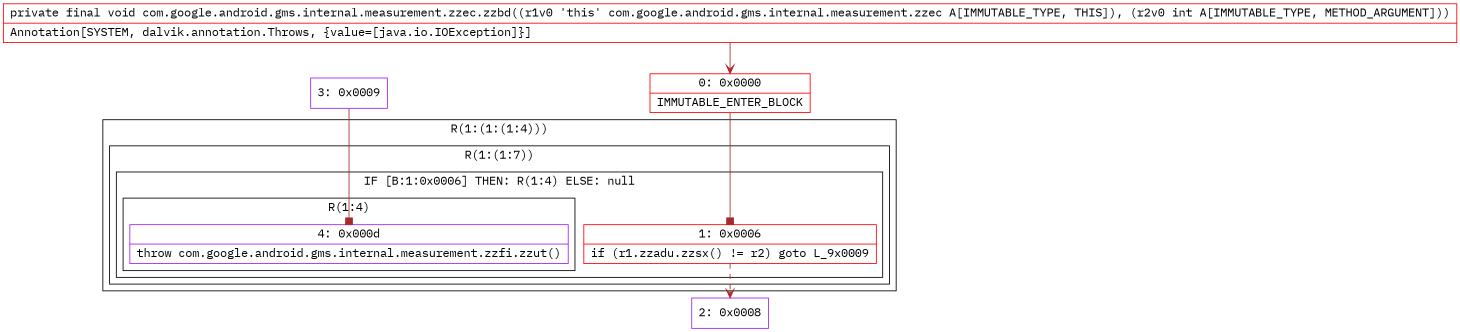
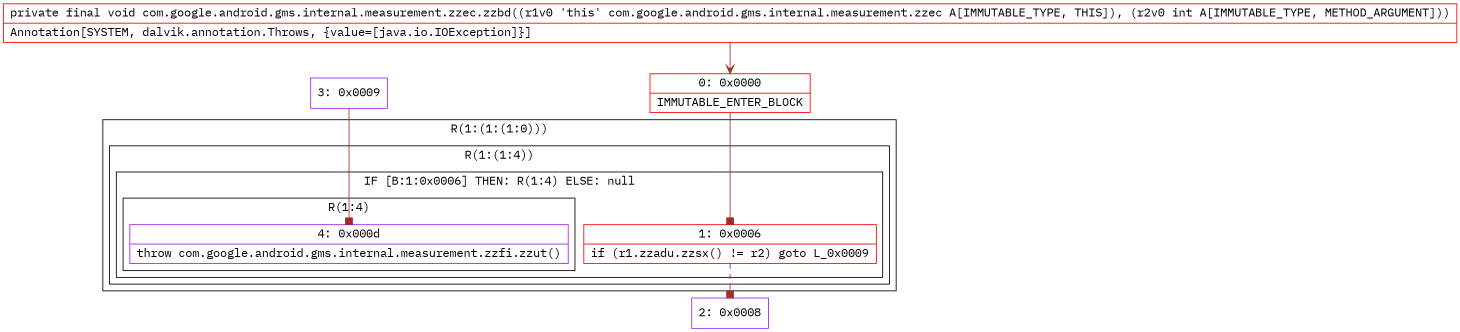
(500, 129) -> (500, 129)
(500, 156) -> (500, 156)
(730, 253) -> (730, 253)
(730, 272) -> (730, 272)
